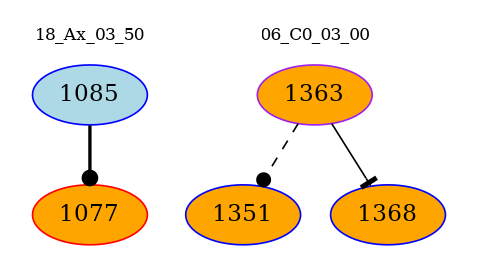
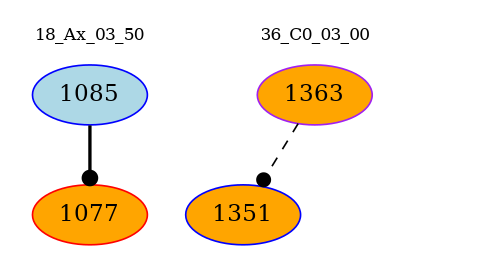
(316, 36) -> (316, 36)
(388, 215) -> none
